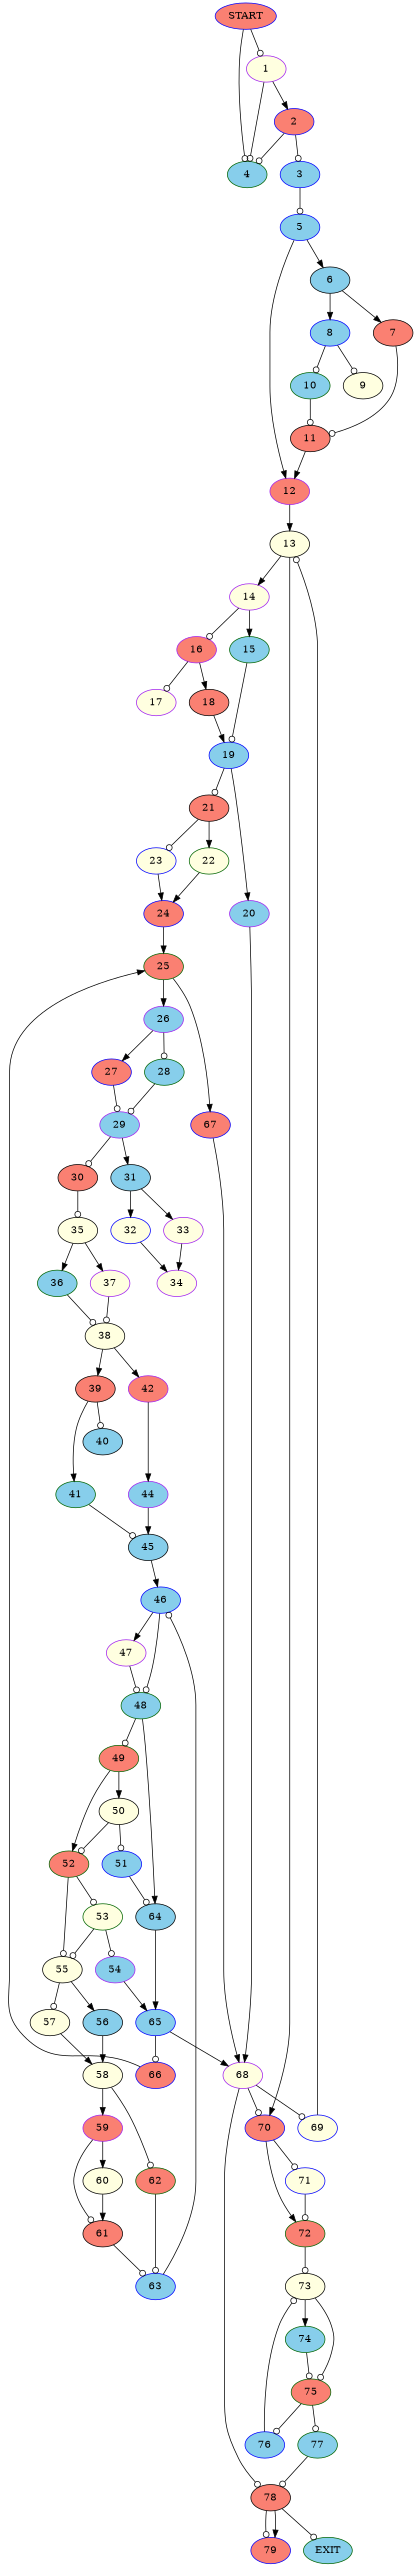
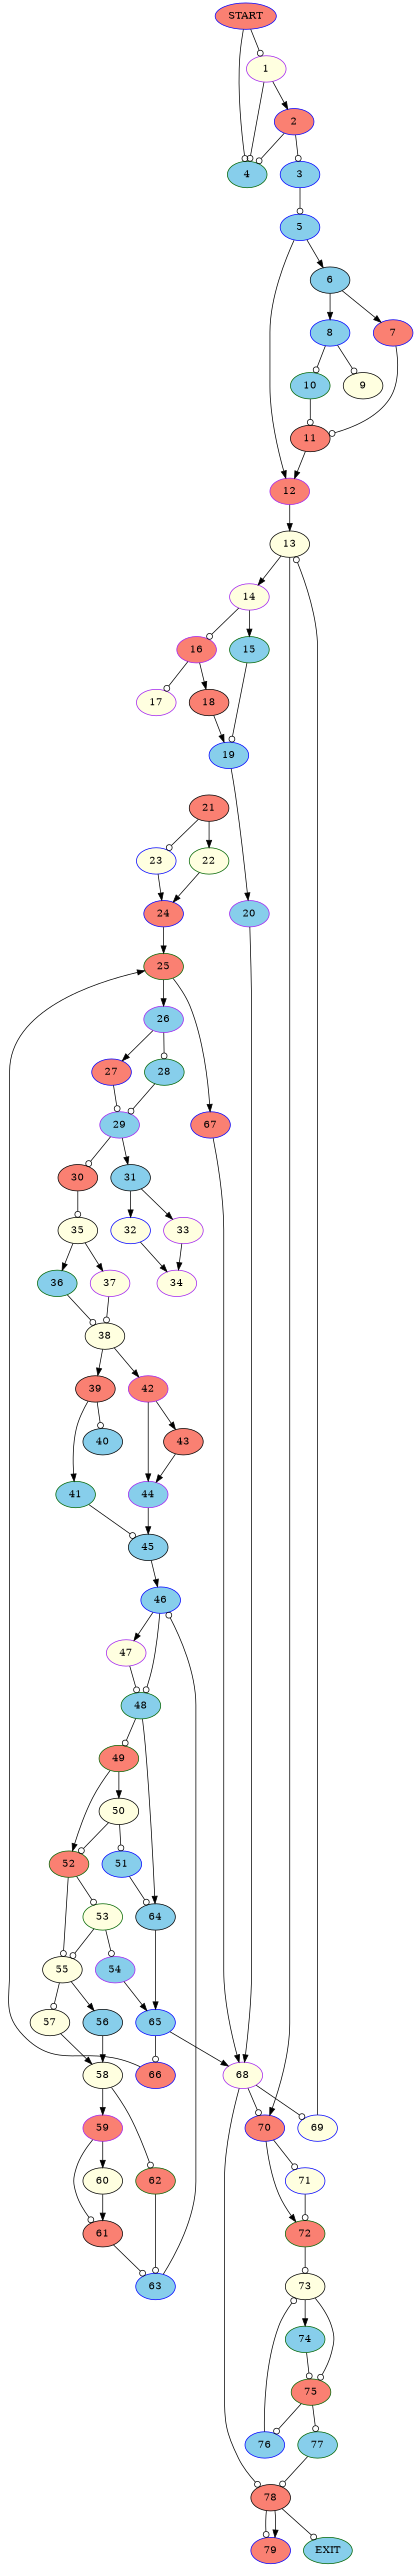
(393, 333) -> (393, 333)
(220, 779) -> none
none -> (183, 1442)
